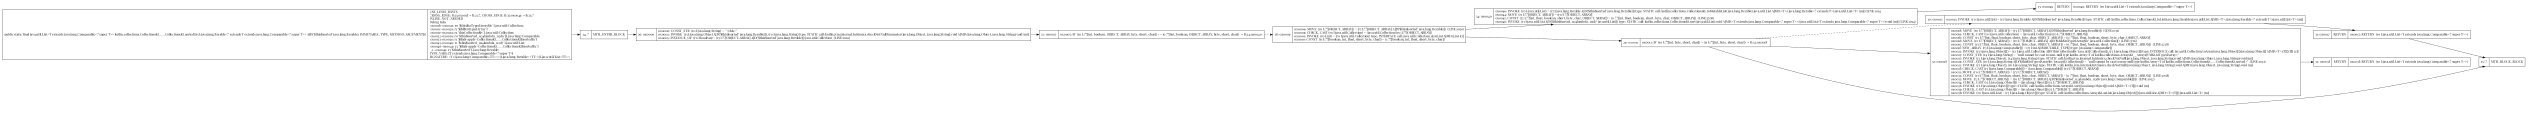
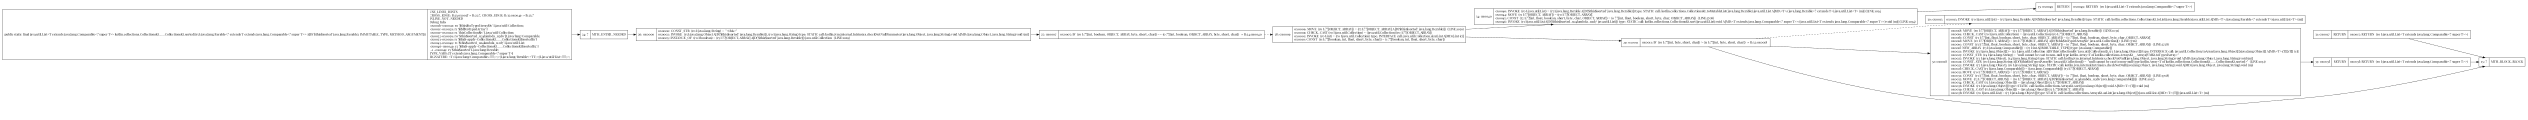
(2308, 26) -> none
(609, 34) -> (609, 34)
none -> (2474, 62)
